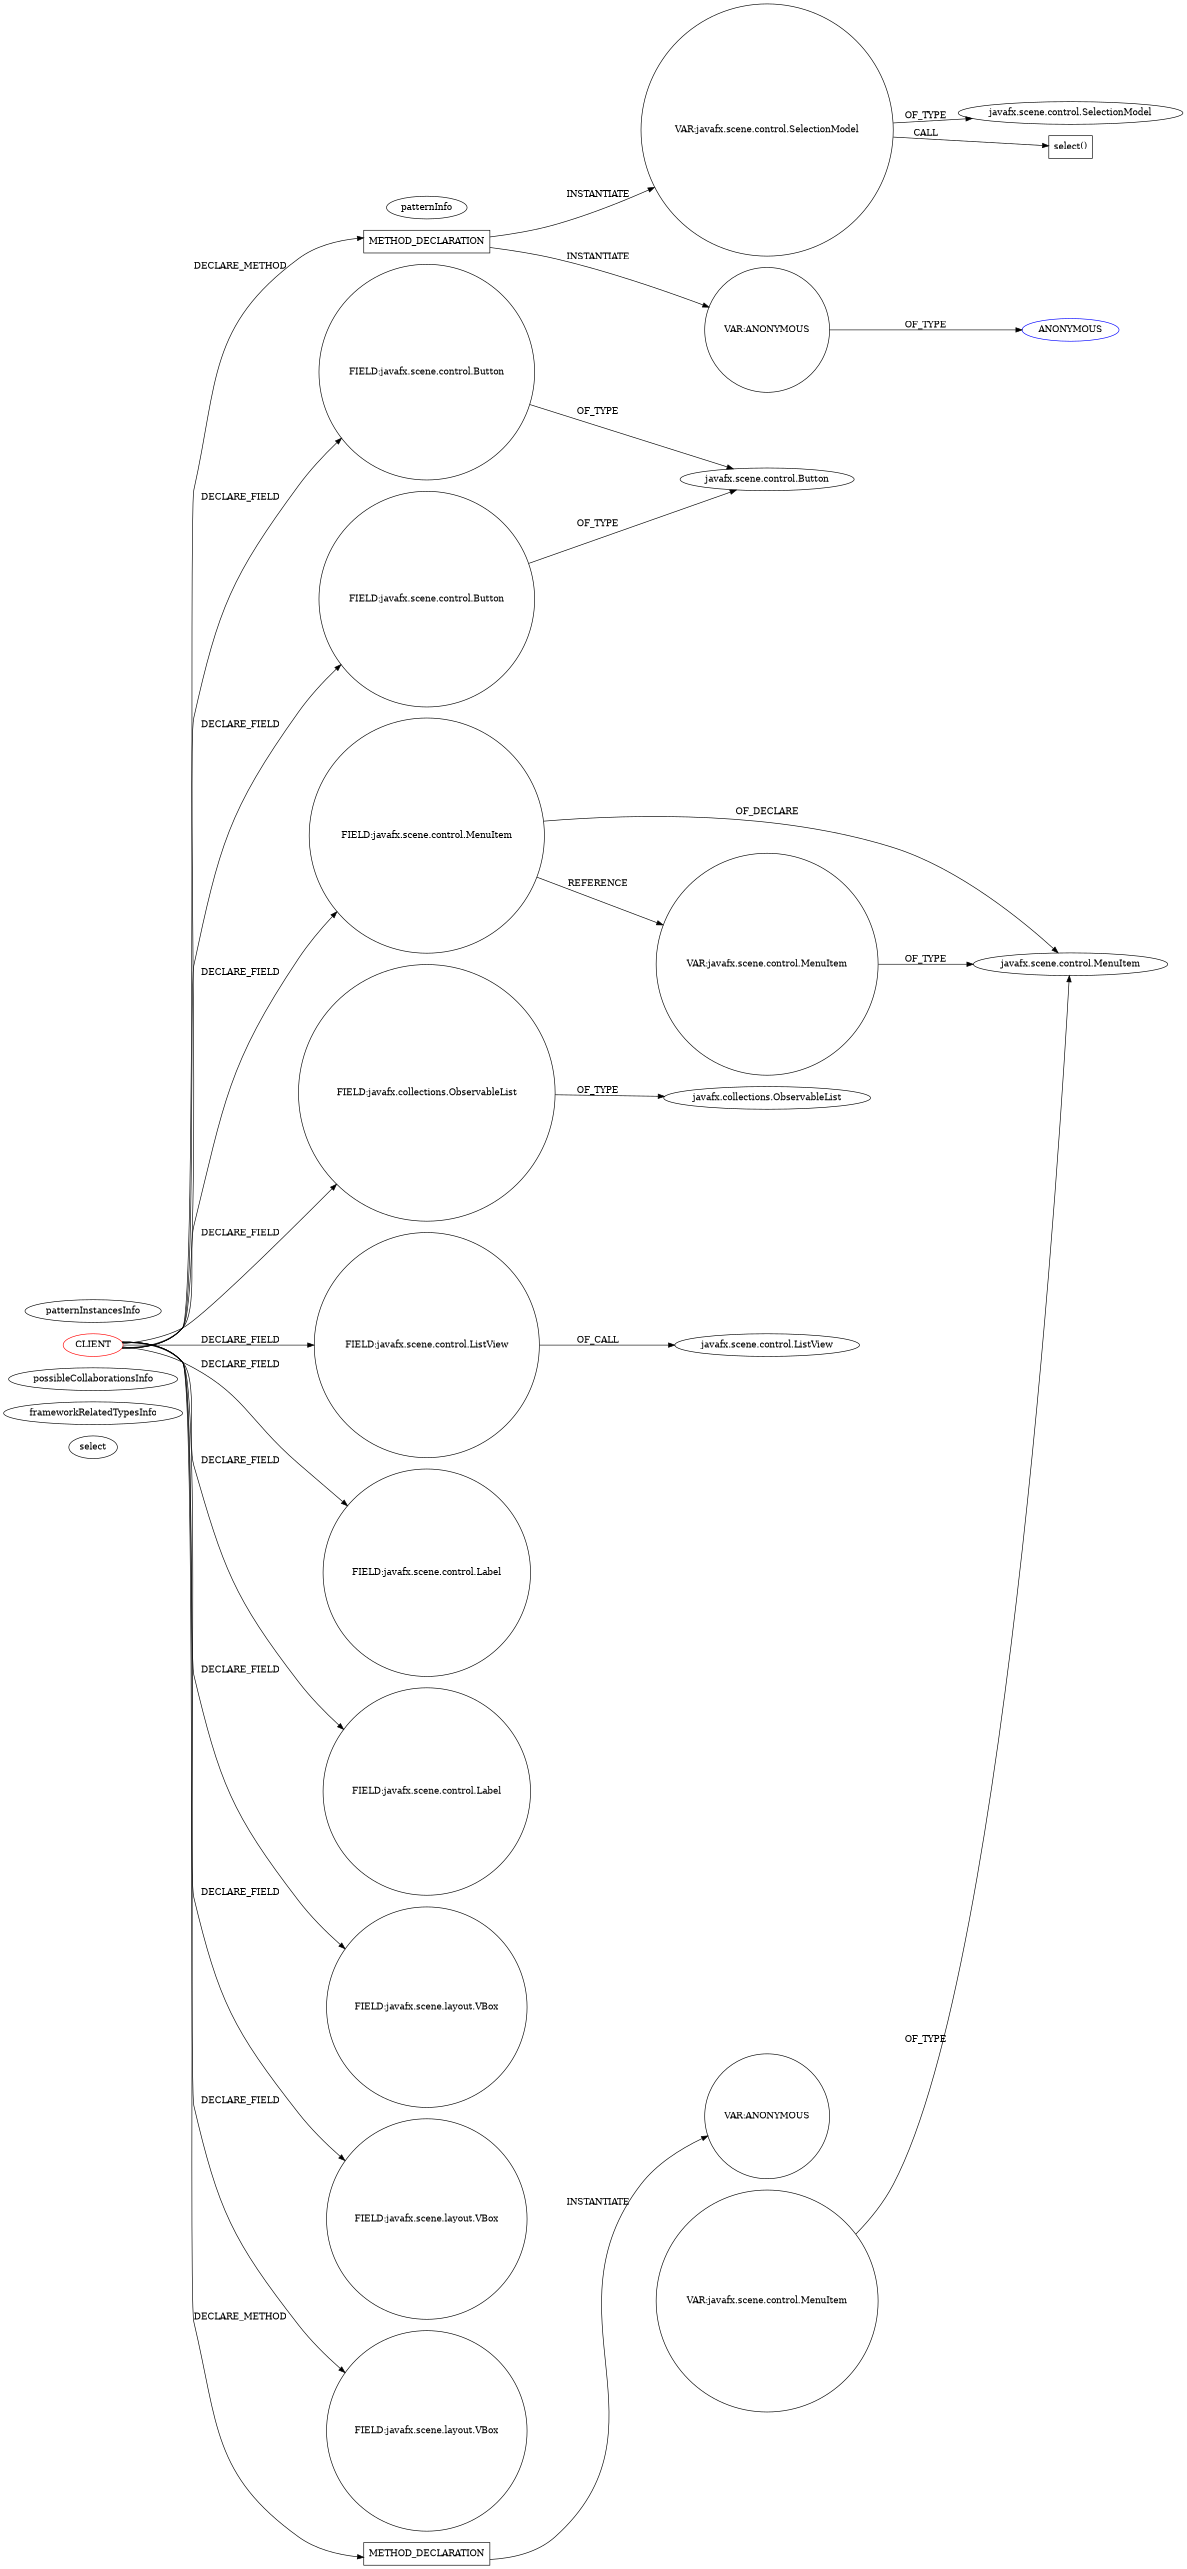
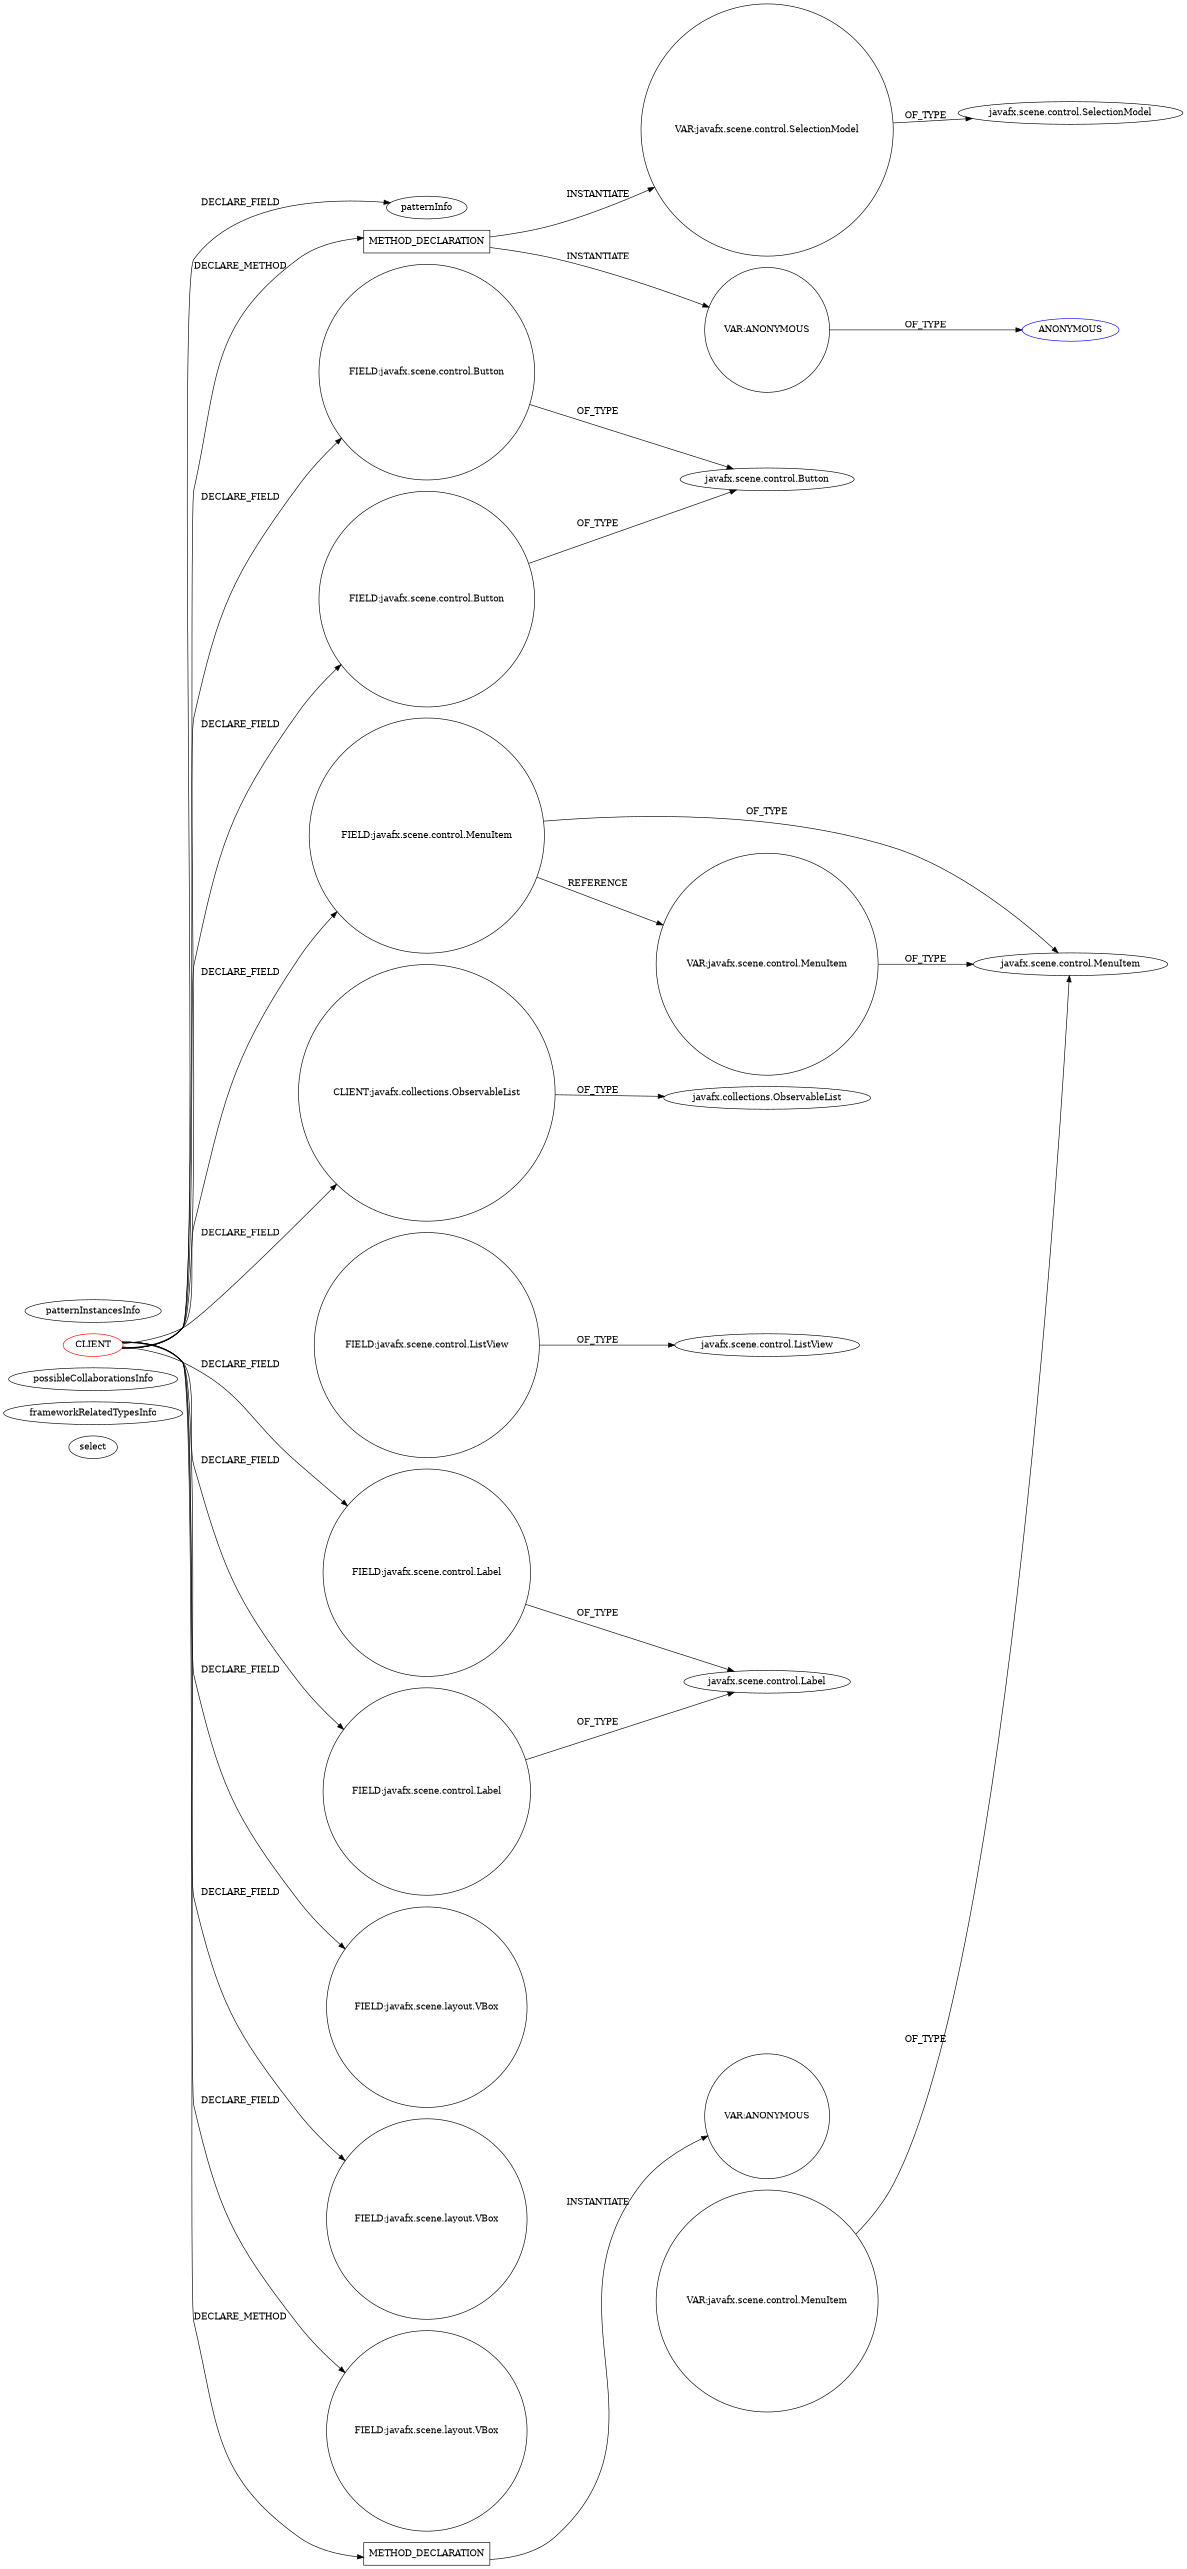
(1071, 147) -> none
(767, 812) -> (767, 812)
(427, 1093) -> (427, 1093)
(598, 1340) -> (598, 1340)
(215, 1345) -> (188, 690)
none -> (767, 1682)
